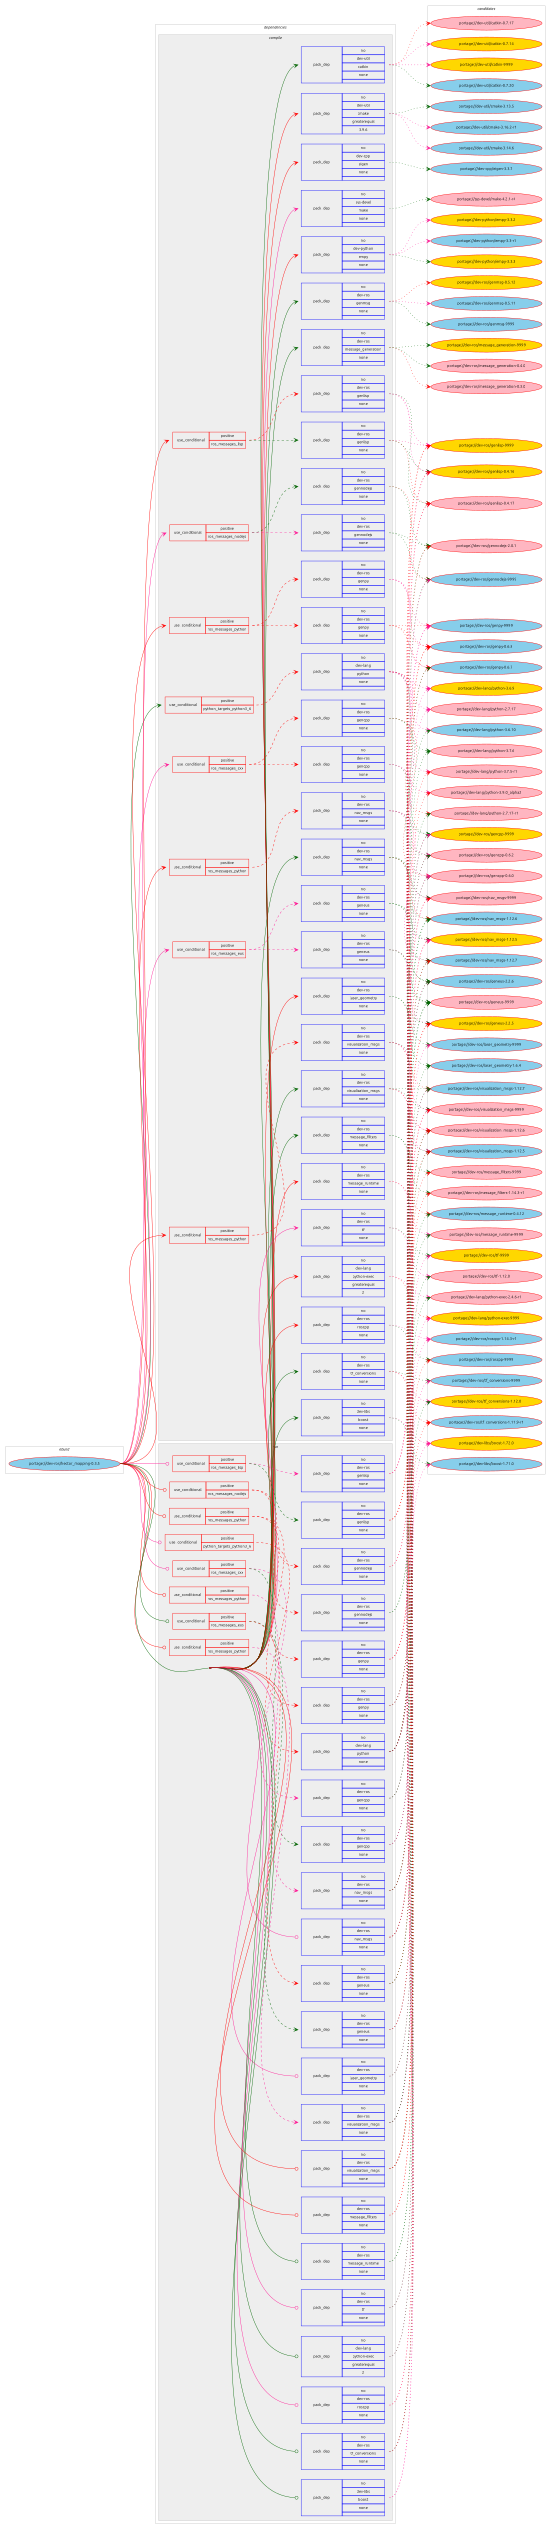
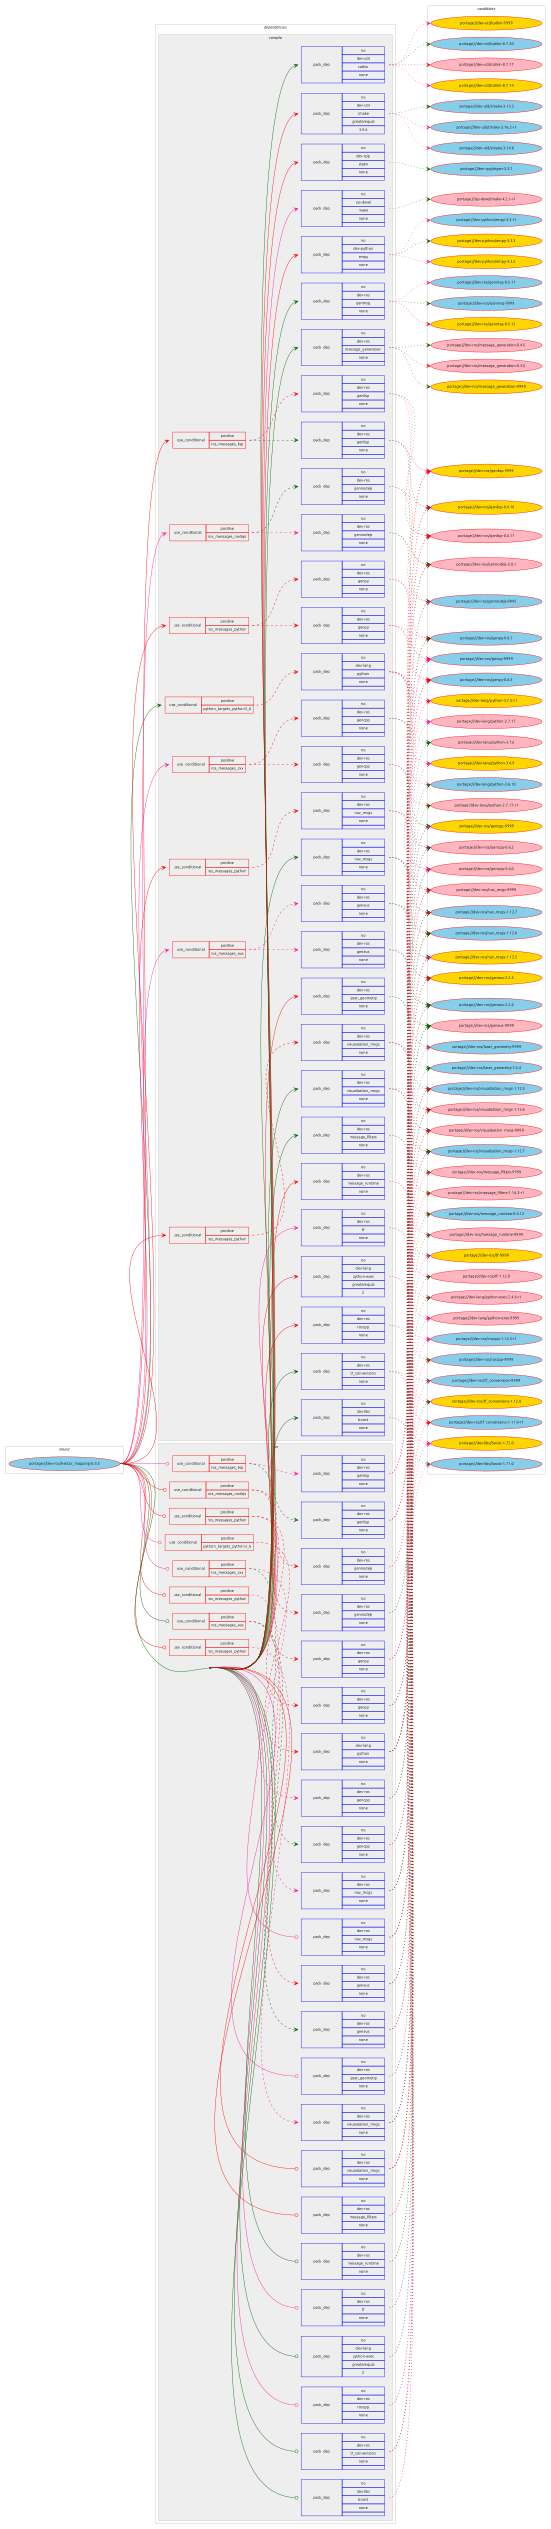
(486, 772) -> (486, 701)
(486, 793) -> none
(486, 1318) -> (486, 1318)
